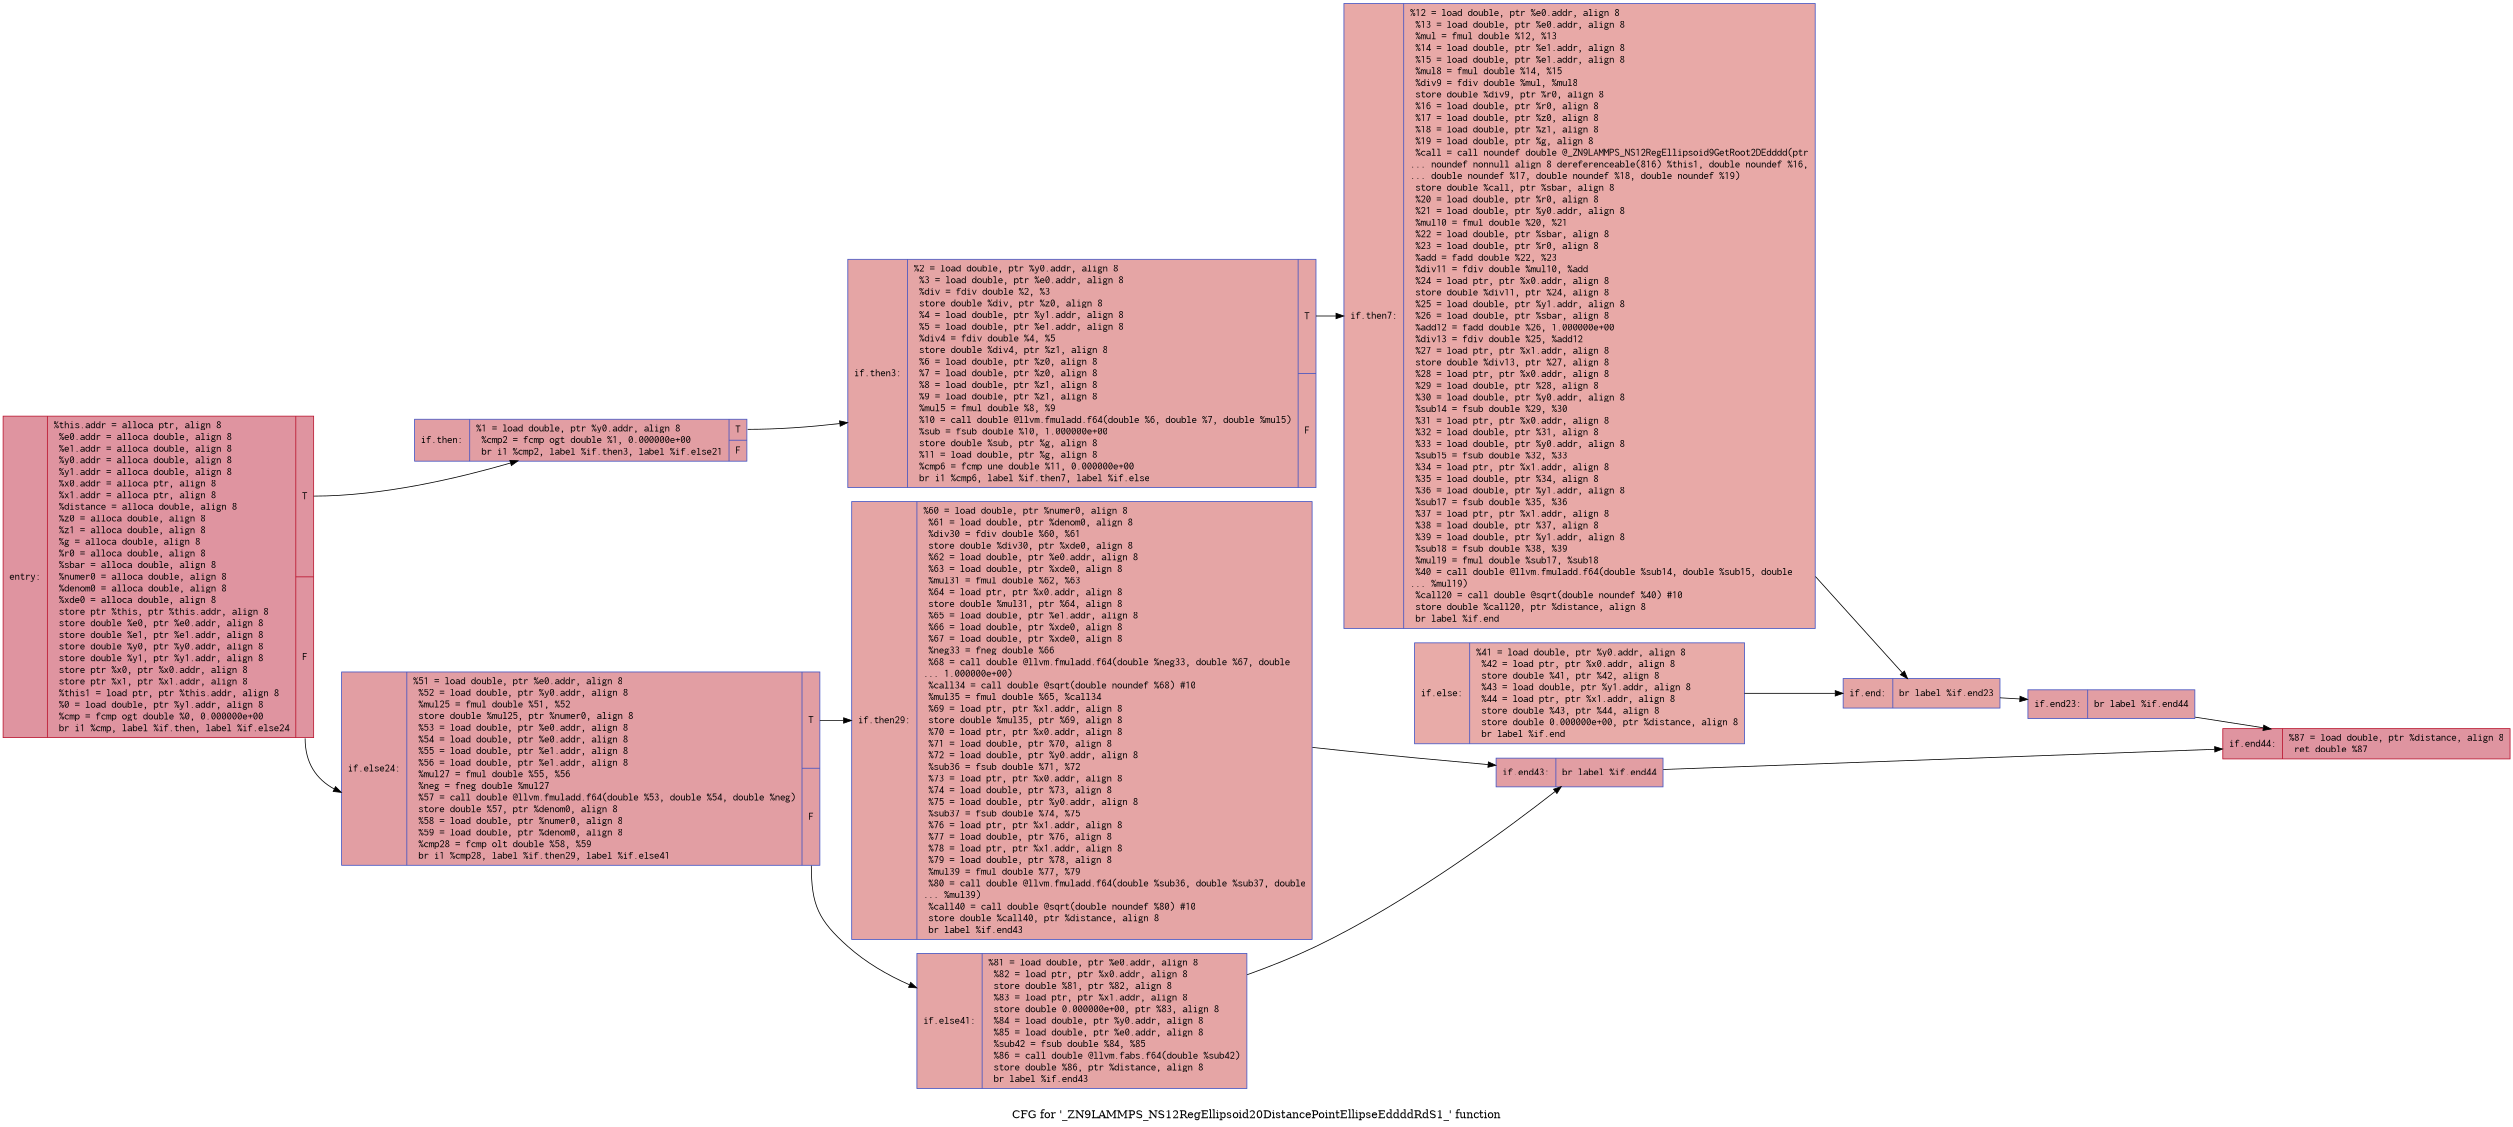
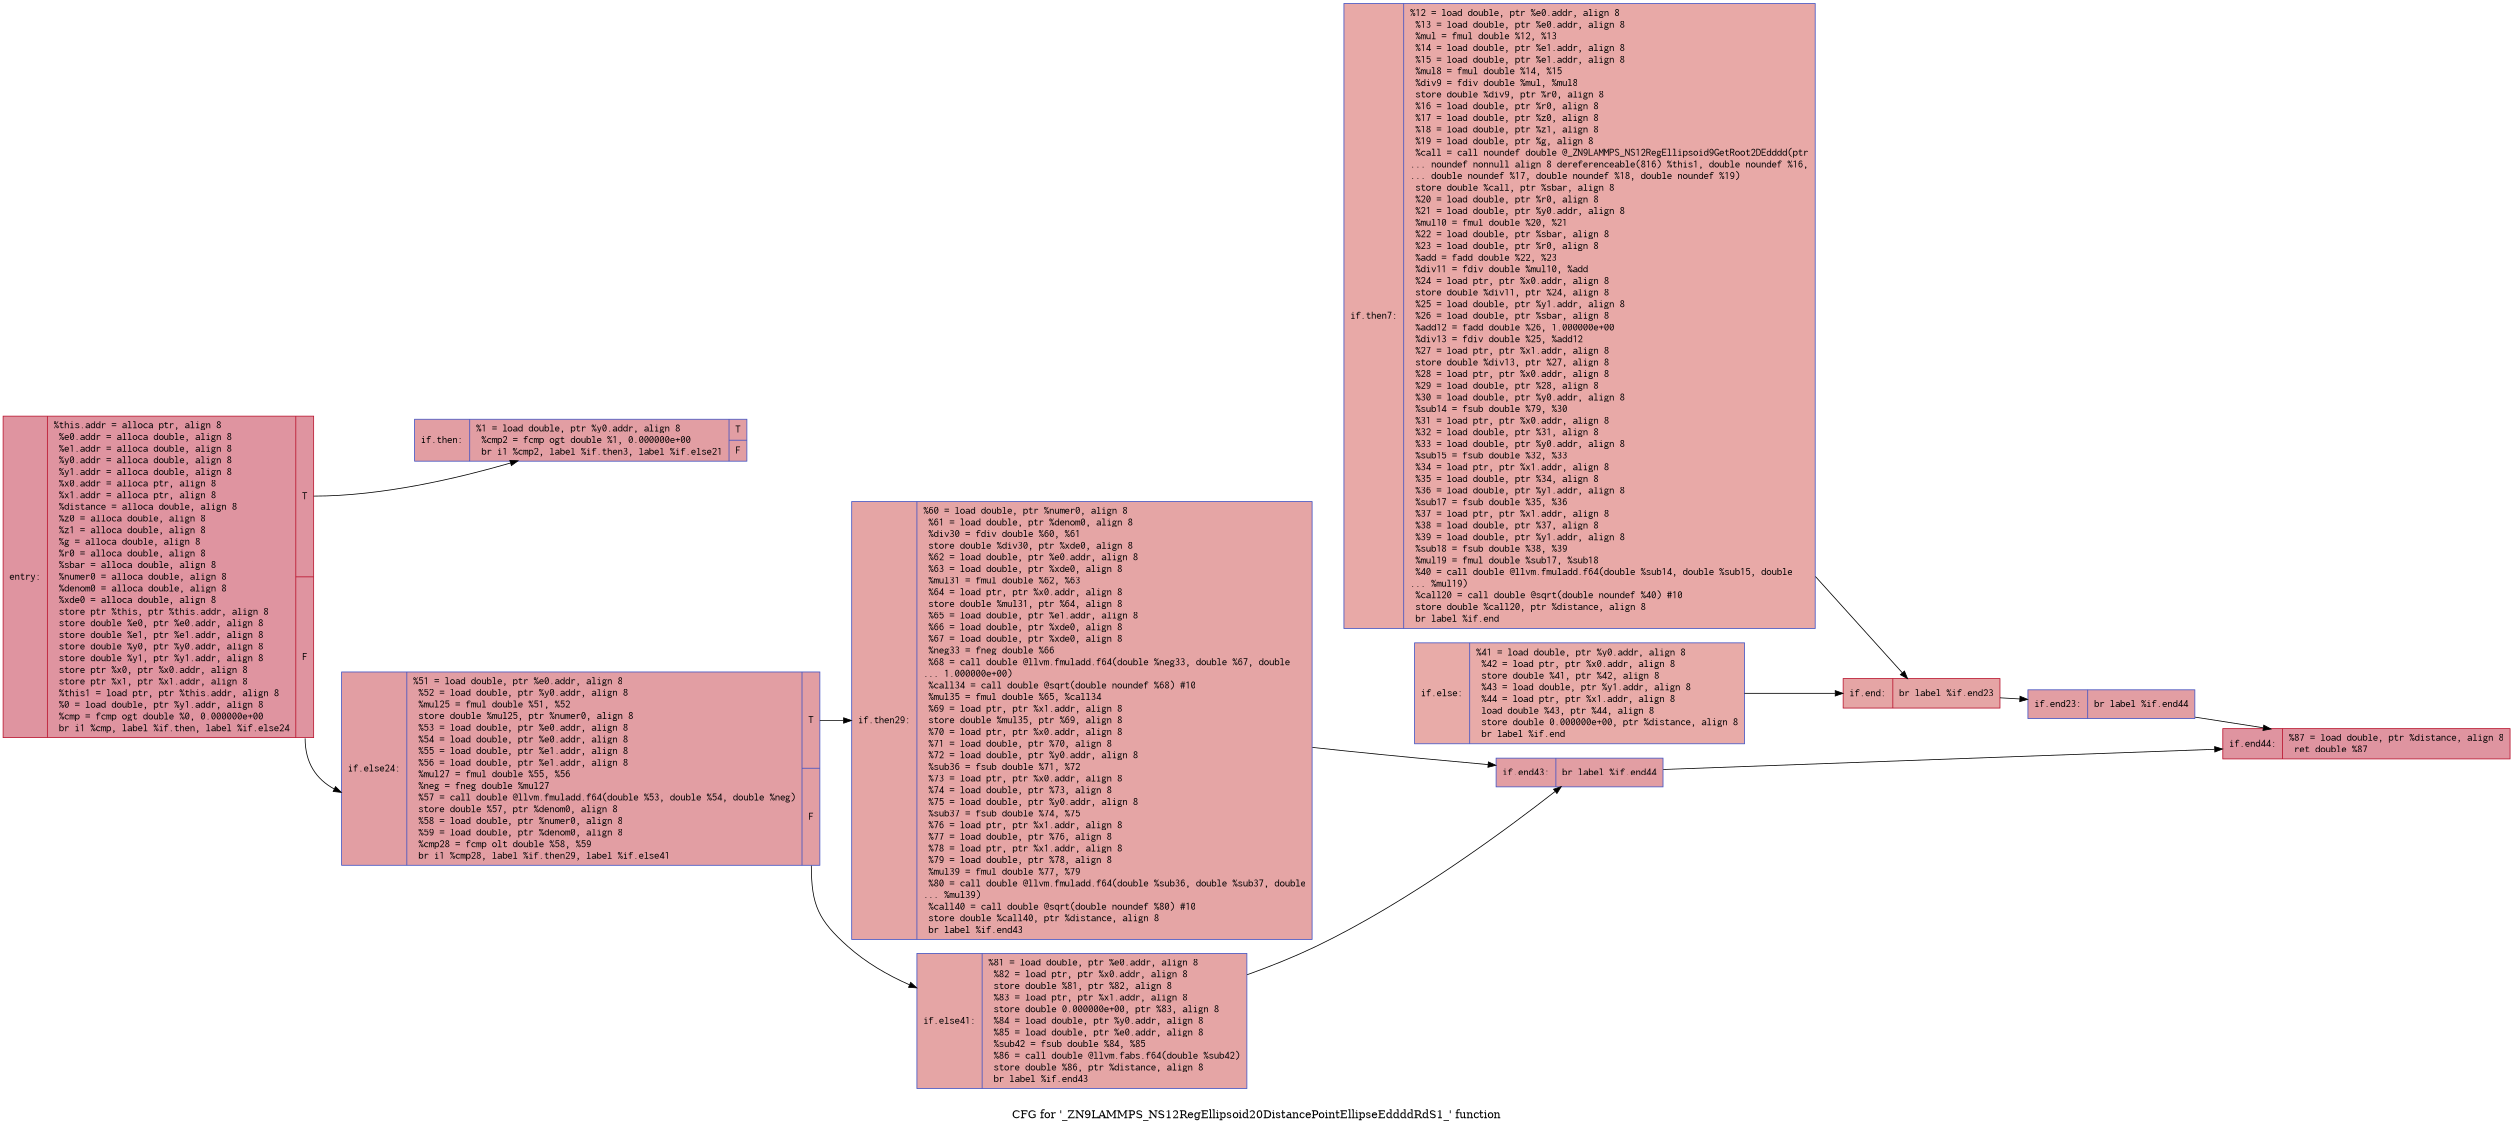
(1082, 373) -> none
(1489, 409) -> (1489, 409)
(1922, 693) -> (1922, 693)
(1568, 710) -> (1565, 710)
